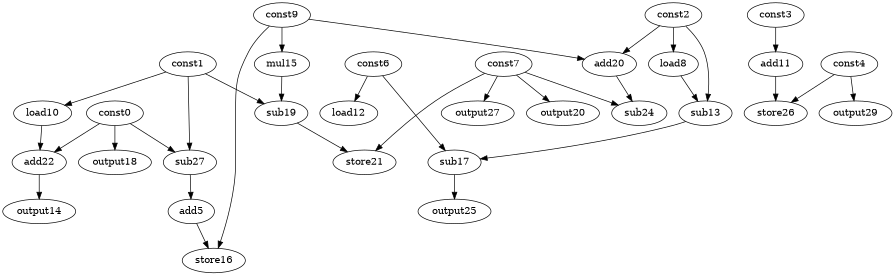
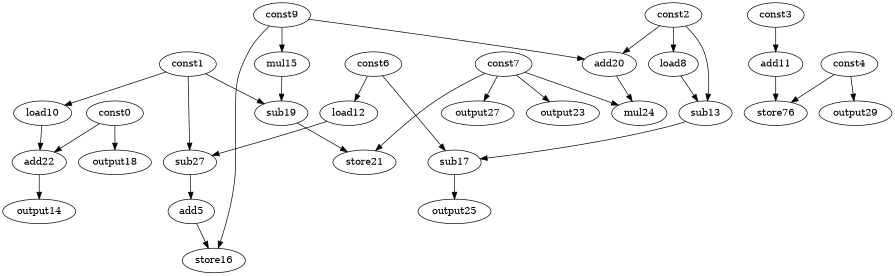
(563, 113) -> (563, 113)
(639, 113) -> (639, 113)
(776, 113) -> (776, 113)
(150, 136) -> (273, 138)
